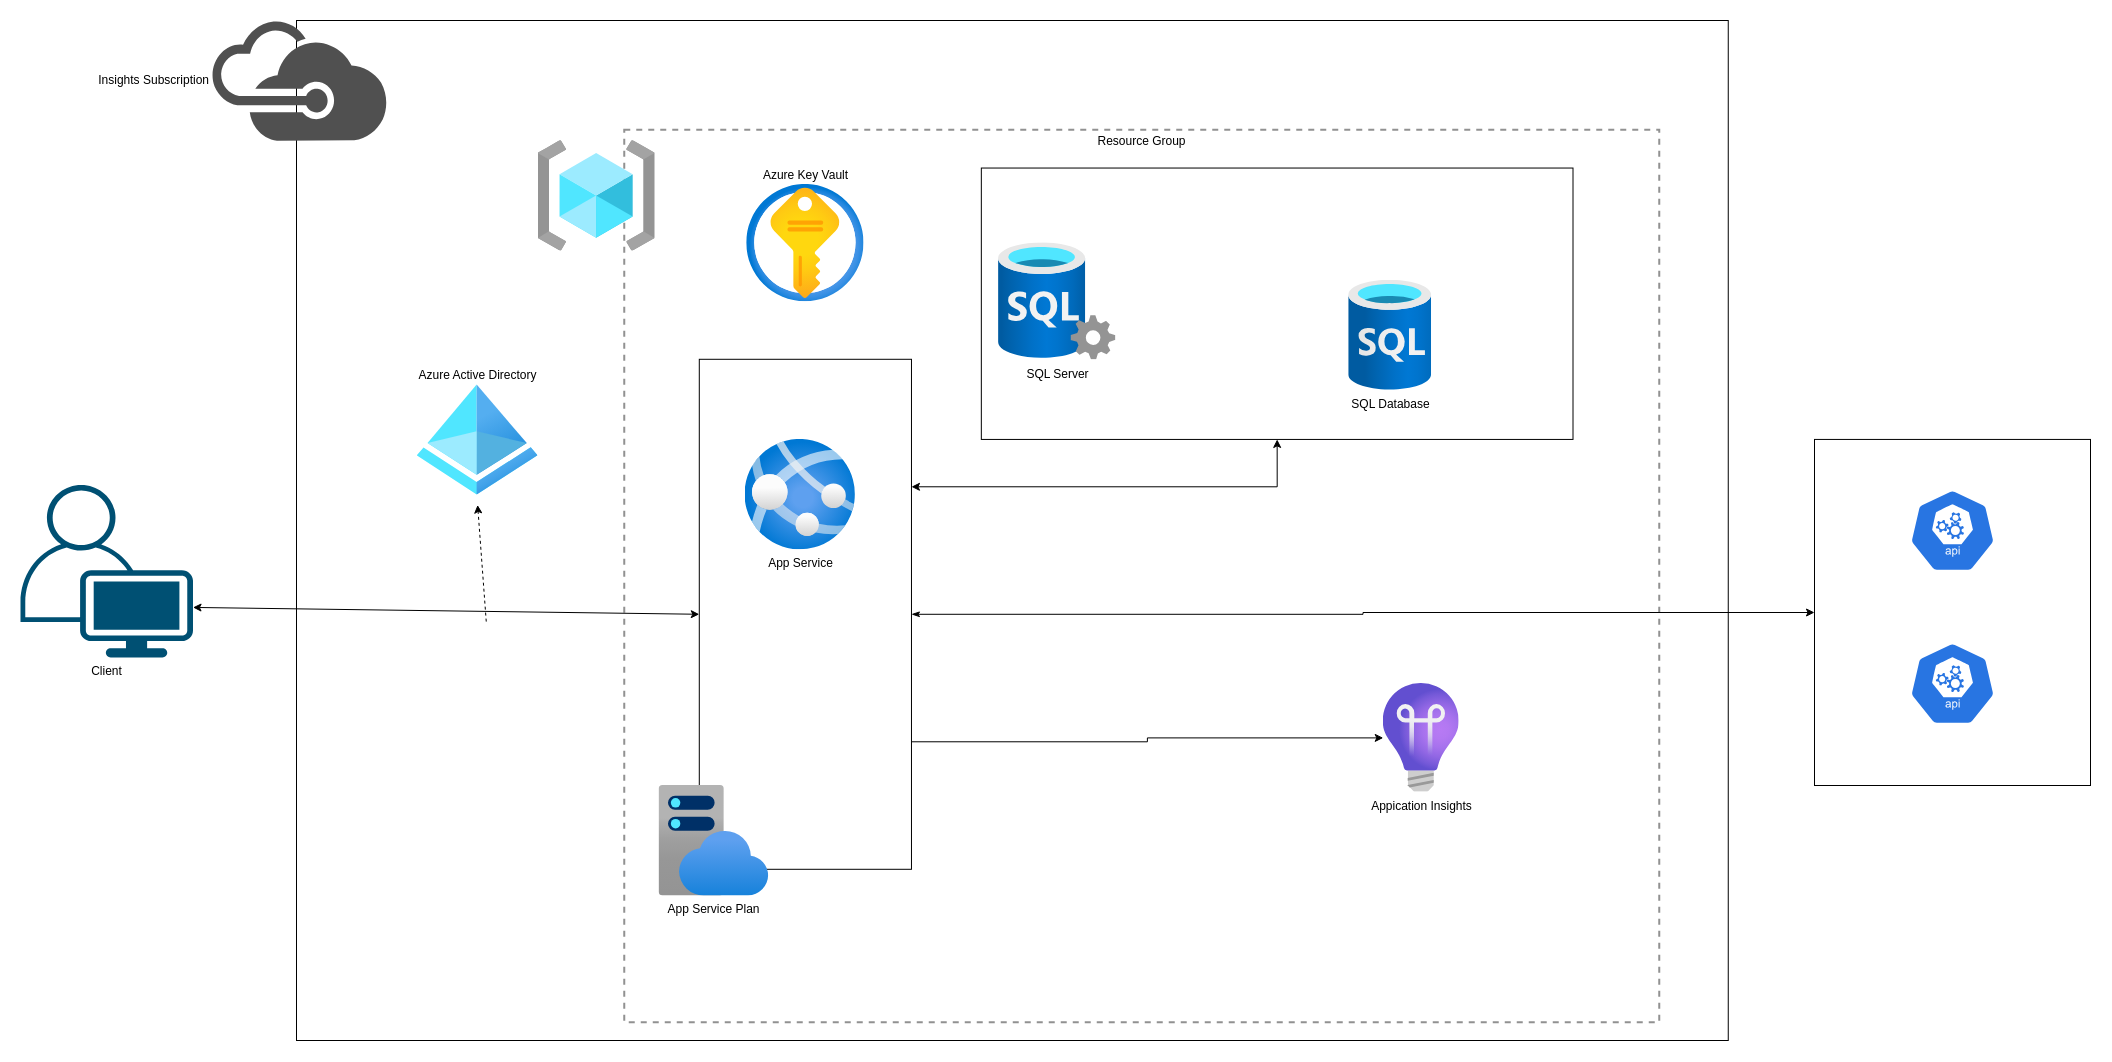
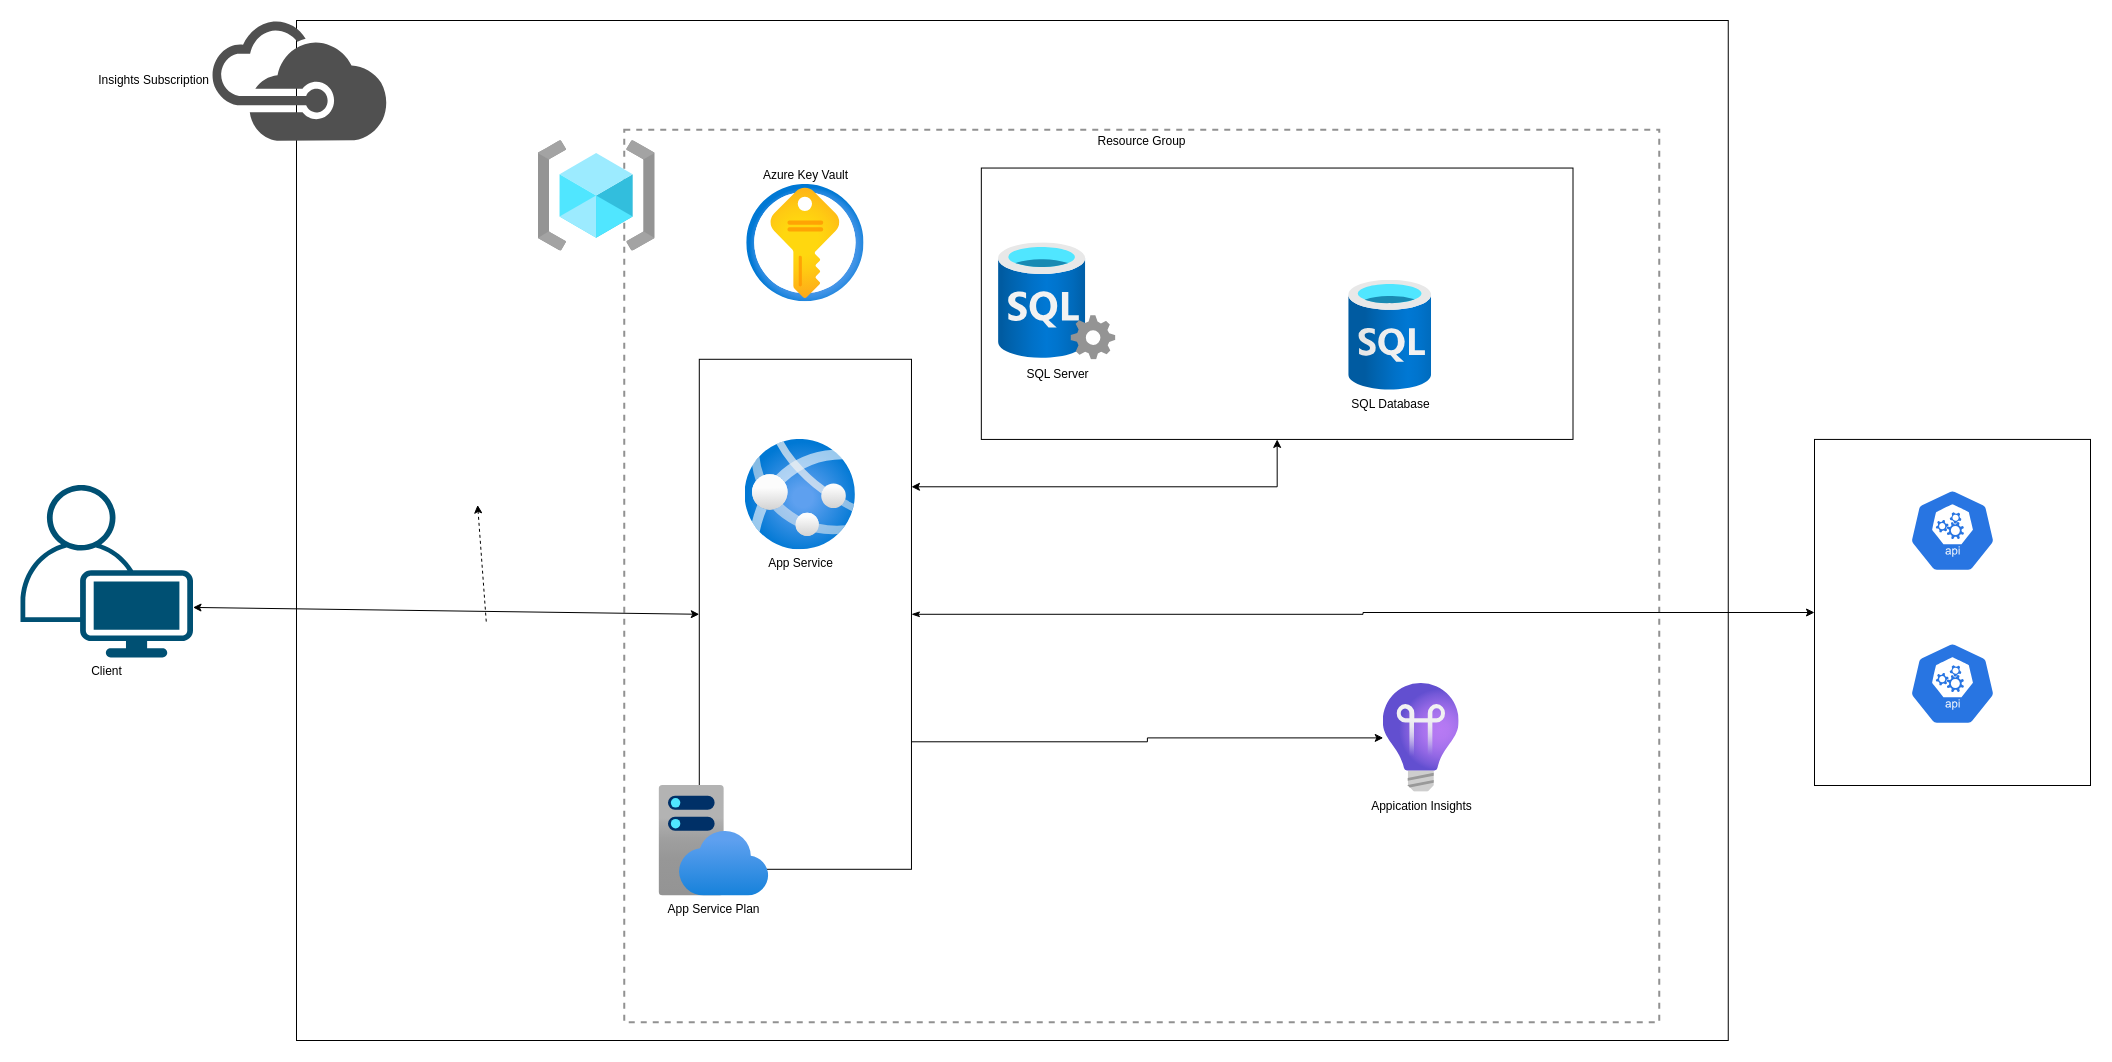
(478, 440) -> none
